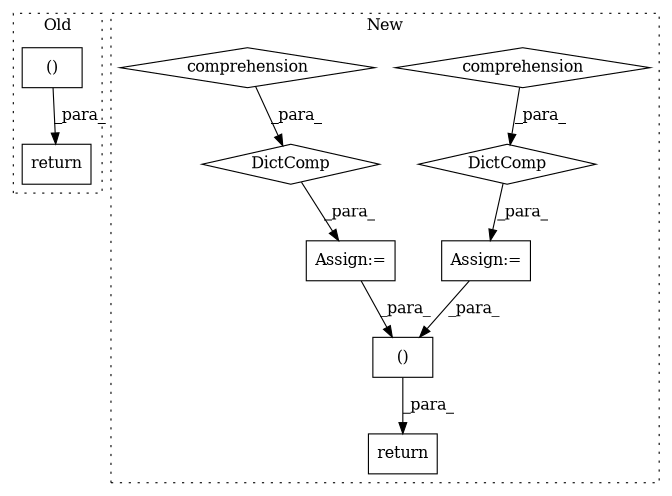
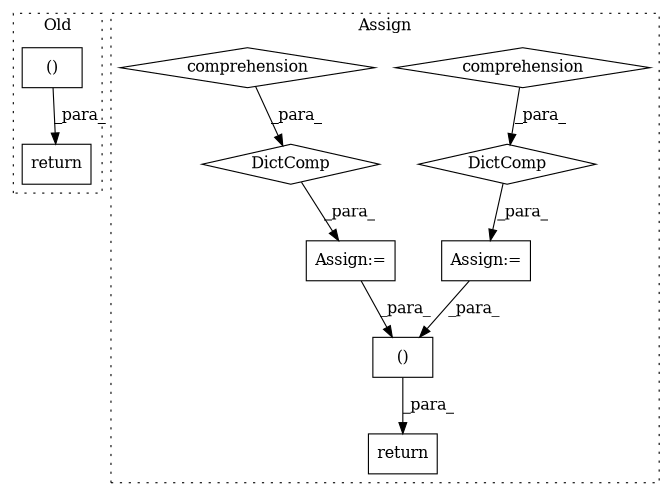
(385, 26) -> (385, 26)
